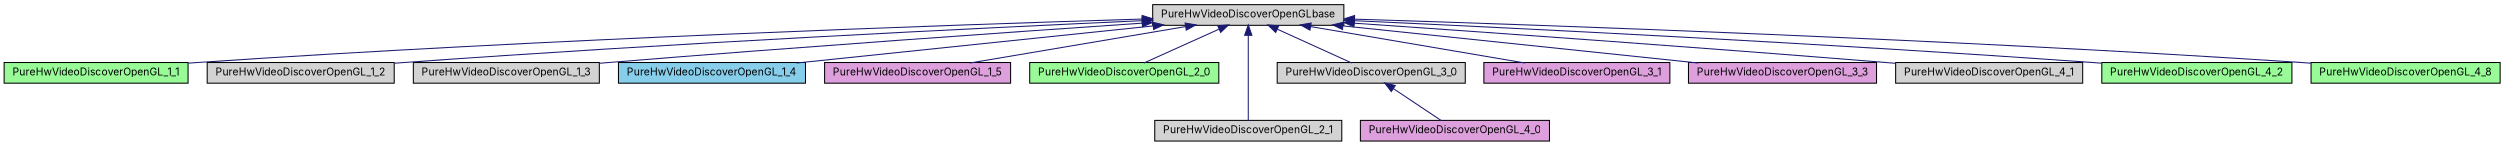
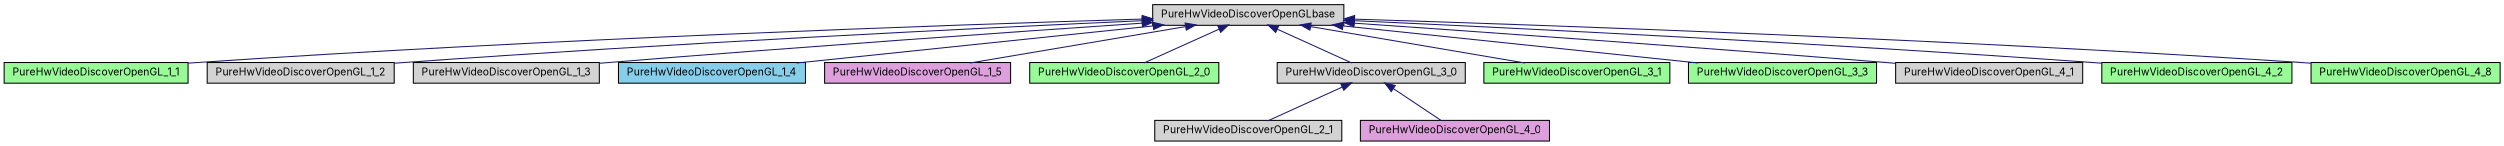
(1577, 73) -> (1577, 73)
(1783, 73) -> (1783, 73)
(1248, 78) -> (1305, 104)
